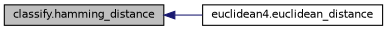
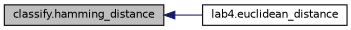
(293, 15) -> (275, 15)
